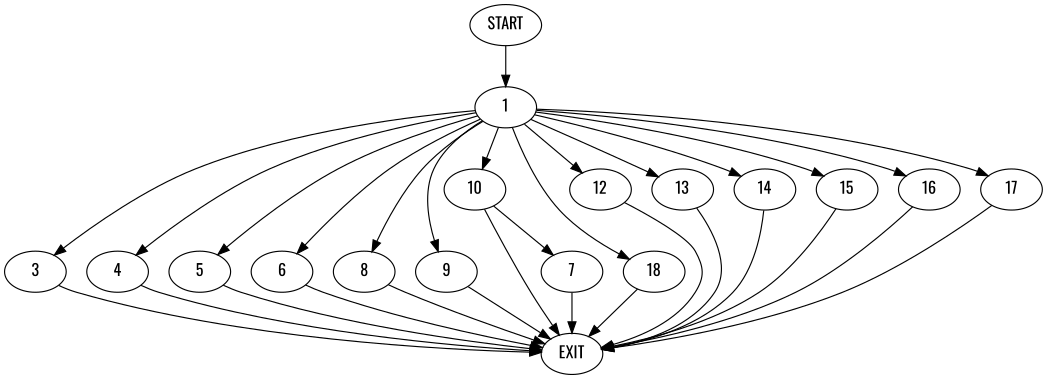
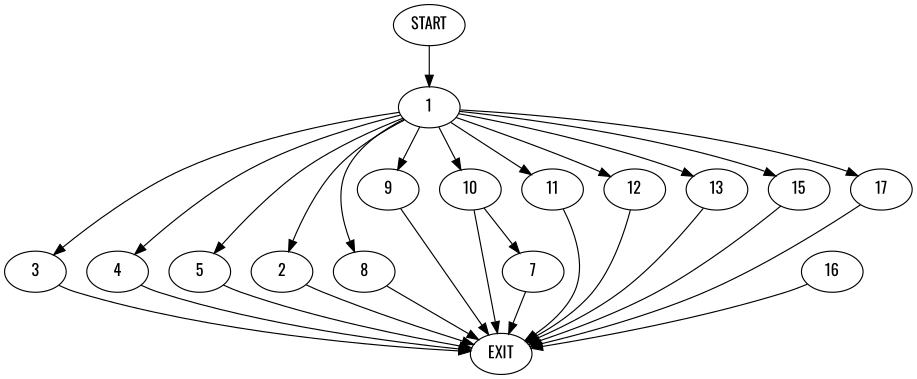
(717, 131) -> none
(765, 190) -> none
(282, 272) -> (282, 272)
(654, 272) -> (553, 190)
